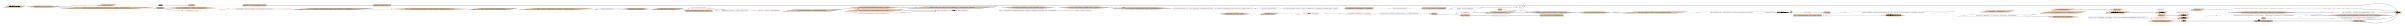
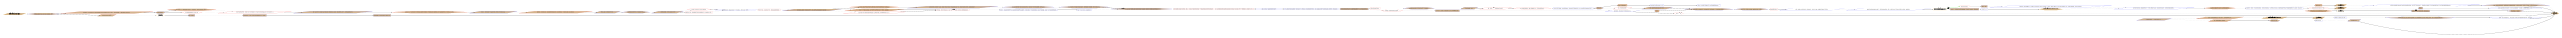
none -> (1375, 8)
(607, 9) -> (607, 12)
(699, 11) -> (699, 12)
(1655, 13) -> (1812, 9)
(1552, 15) -> (1709, 5)
